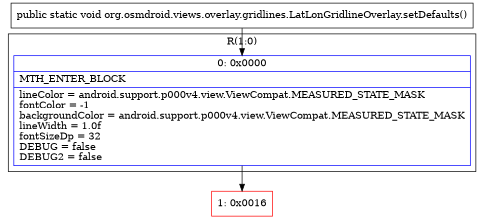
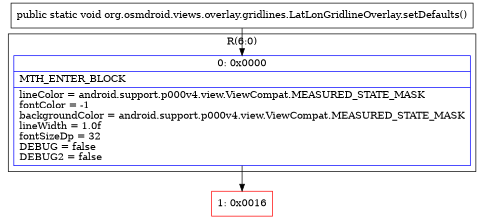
(242, 42) -> (242, 42)
